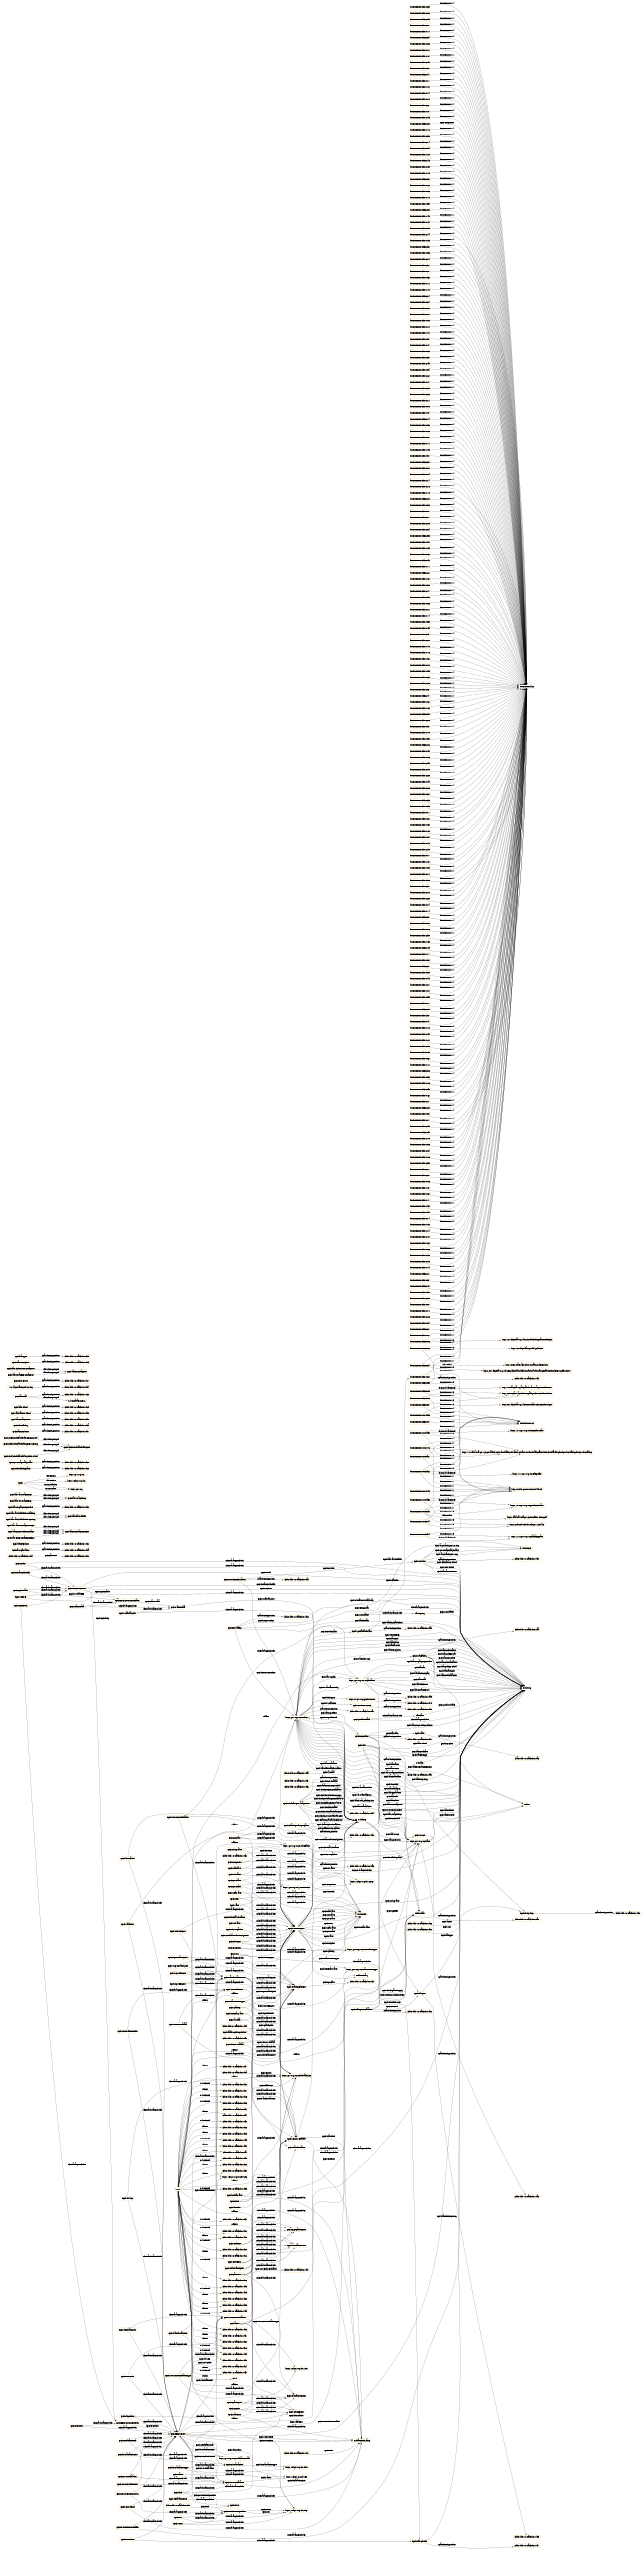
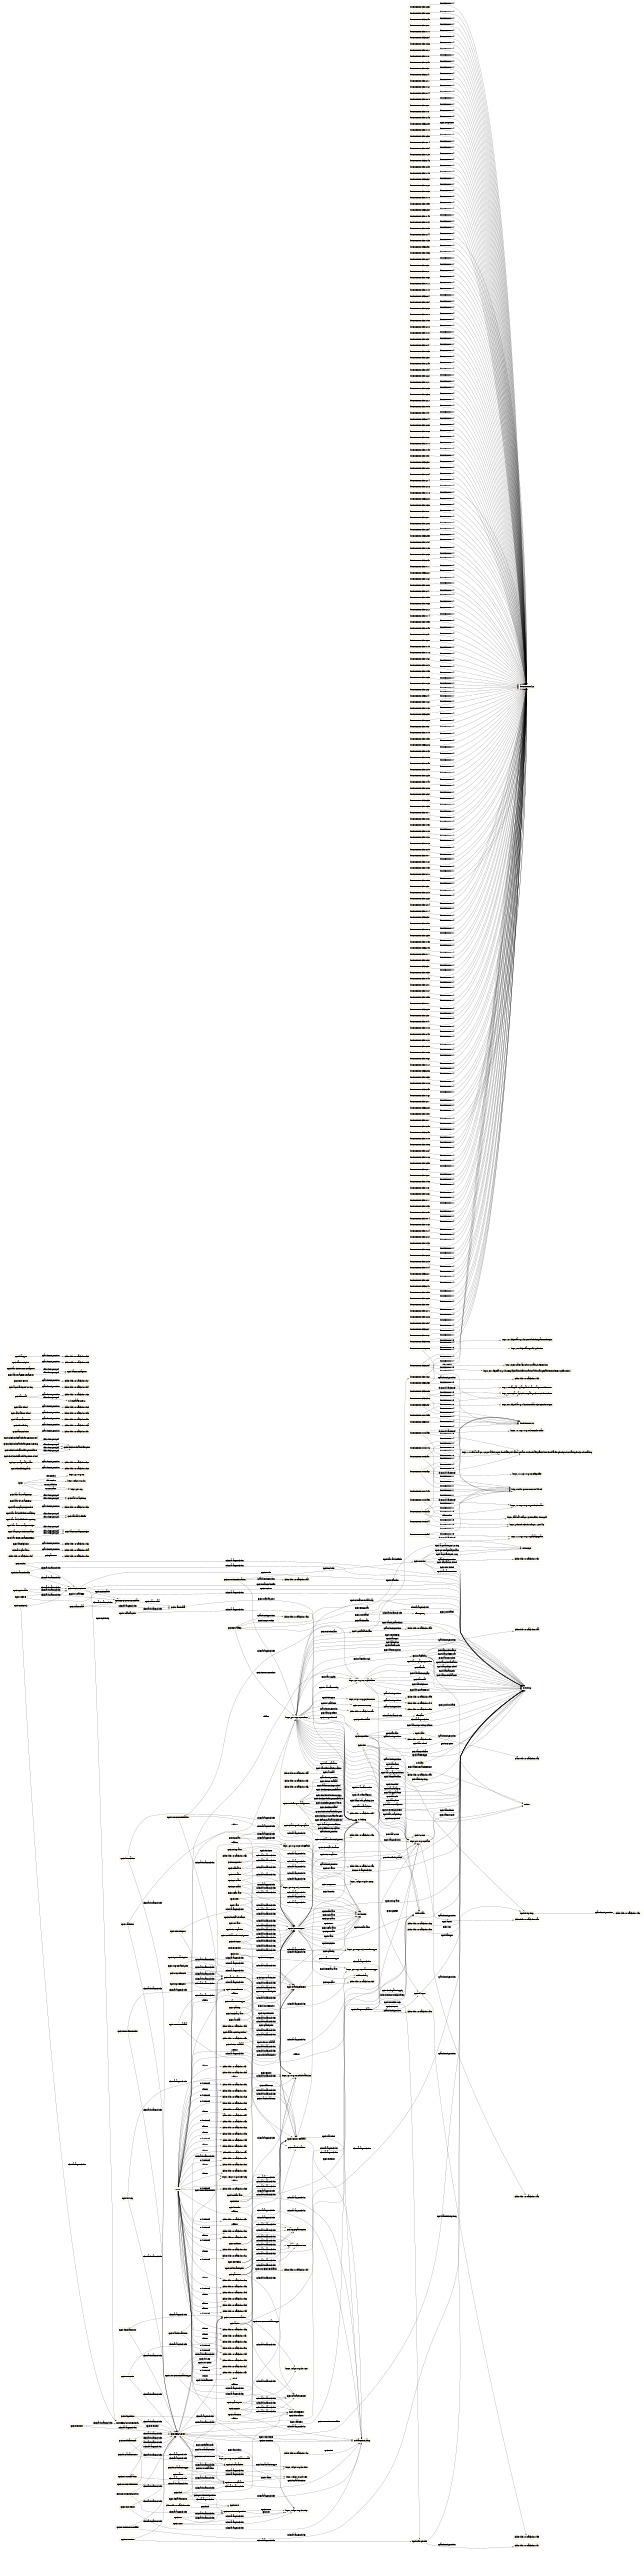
(21, 1387) -> (21, 1387)
none -> (21, 1450)
